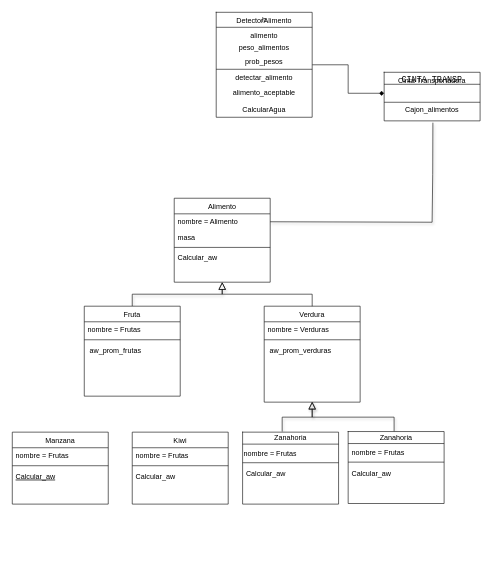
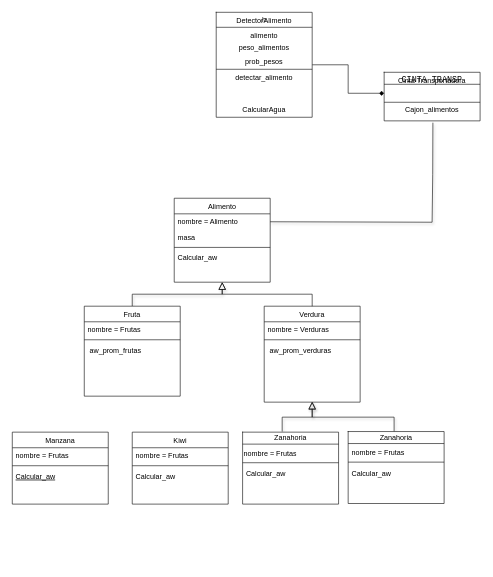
(264, 93) -> none
